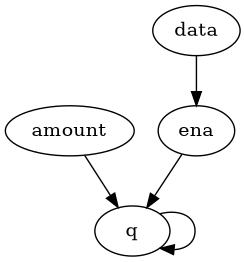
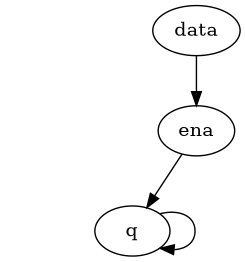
(70, 131) -> none
